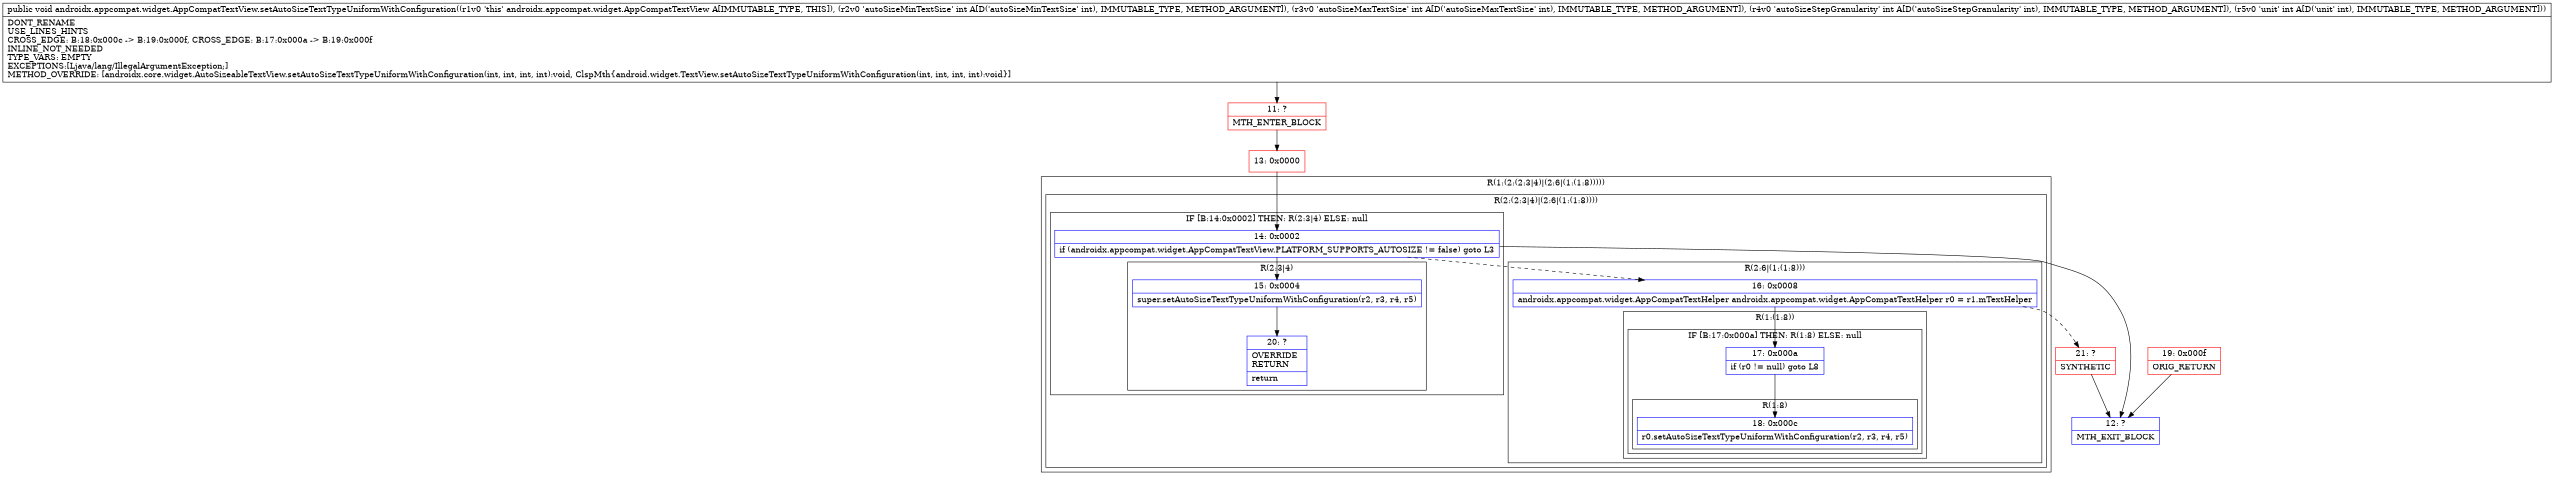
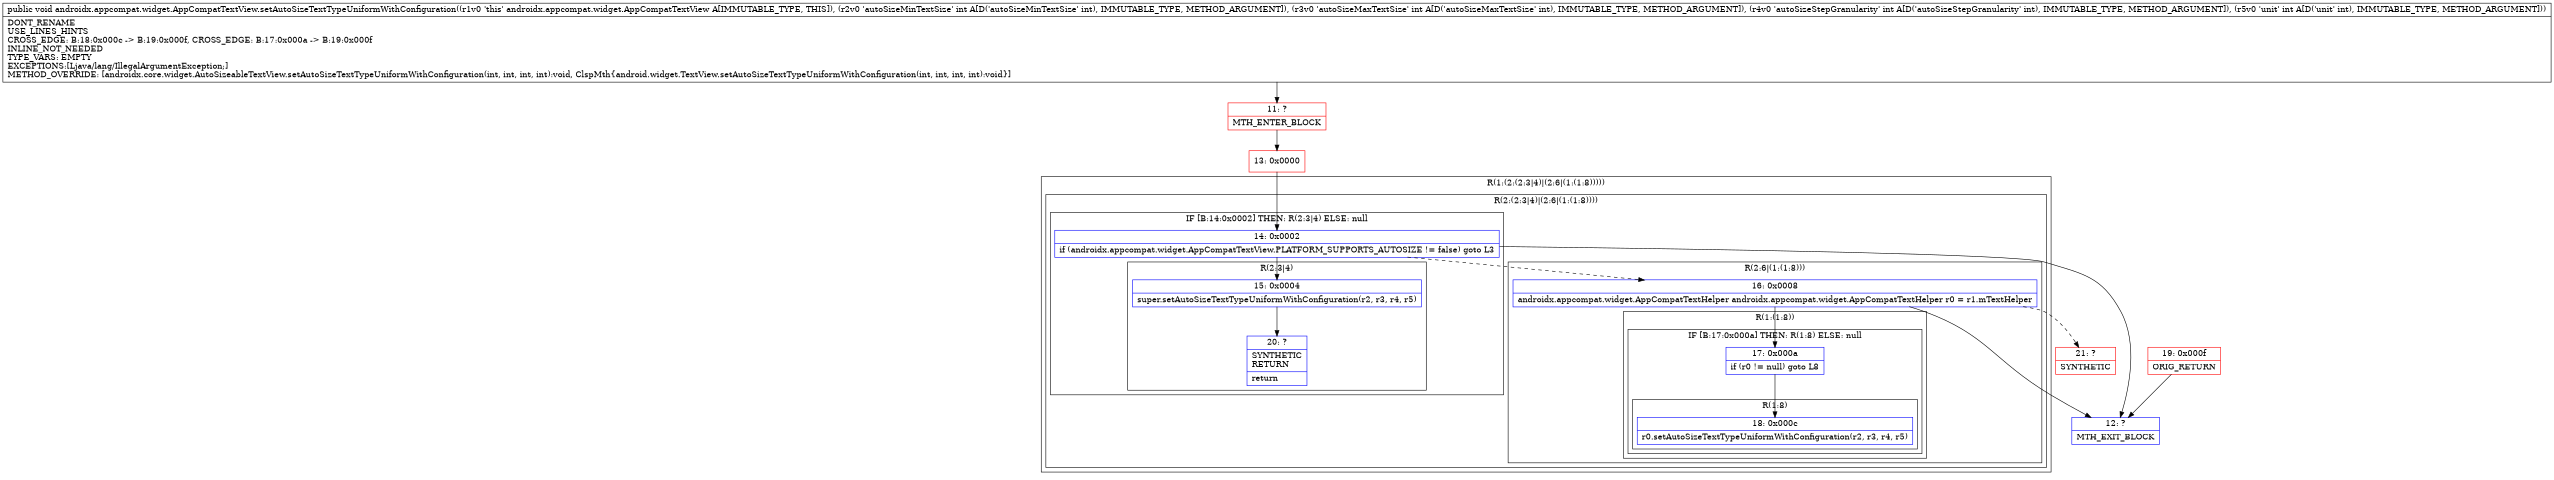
(1275, 356) -> (1277, 356)
(2099, 393) -> (1999, 357)
